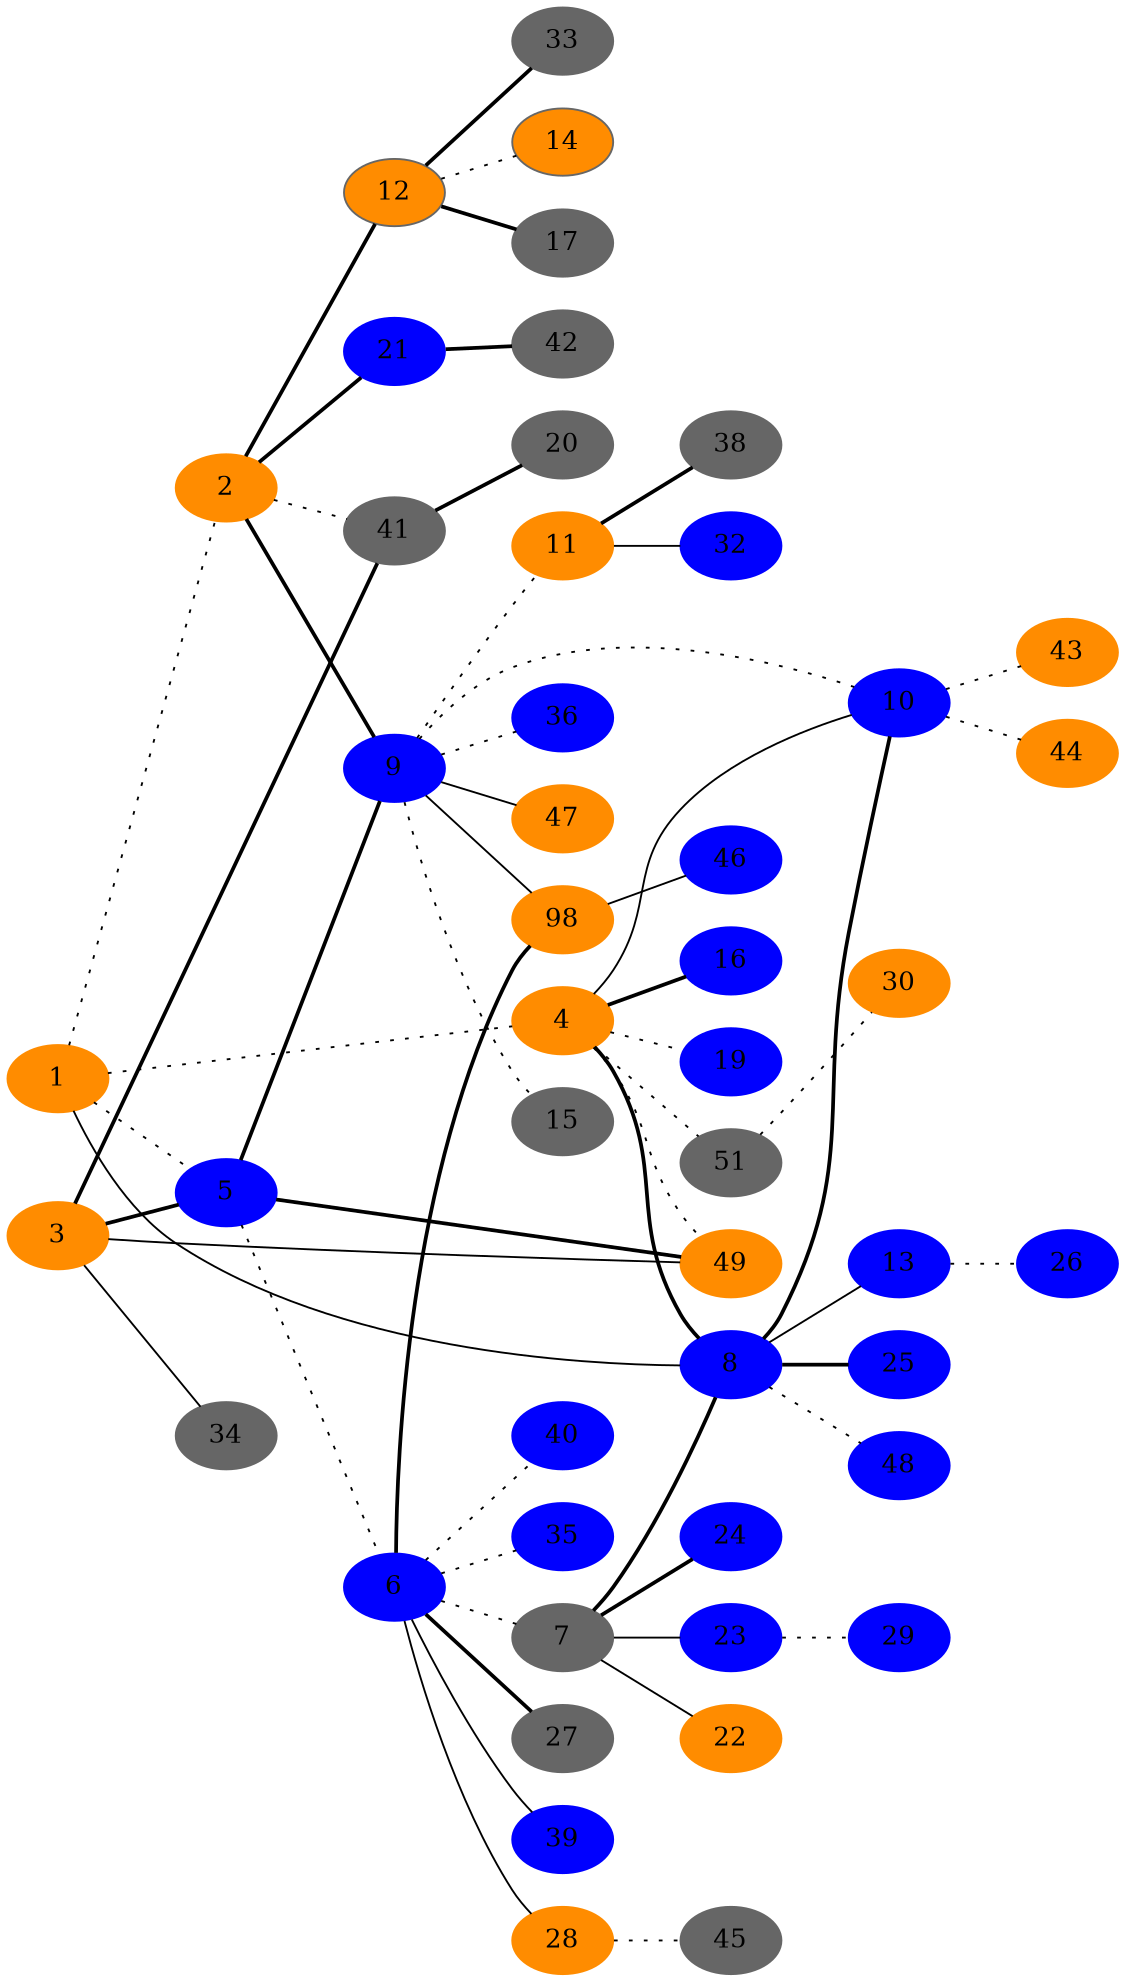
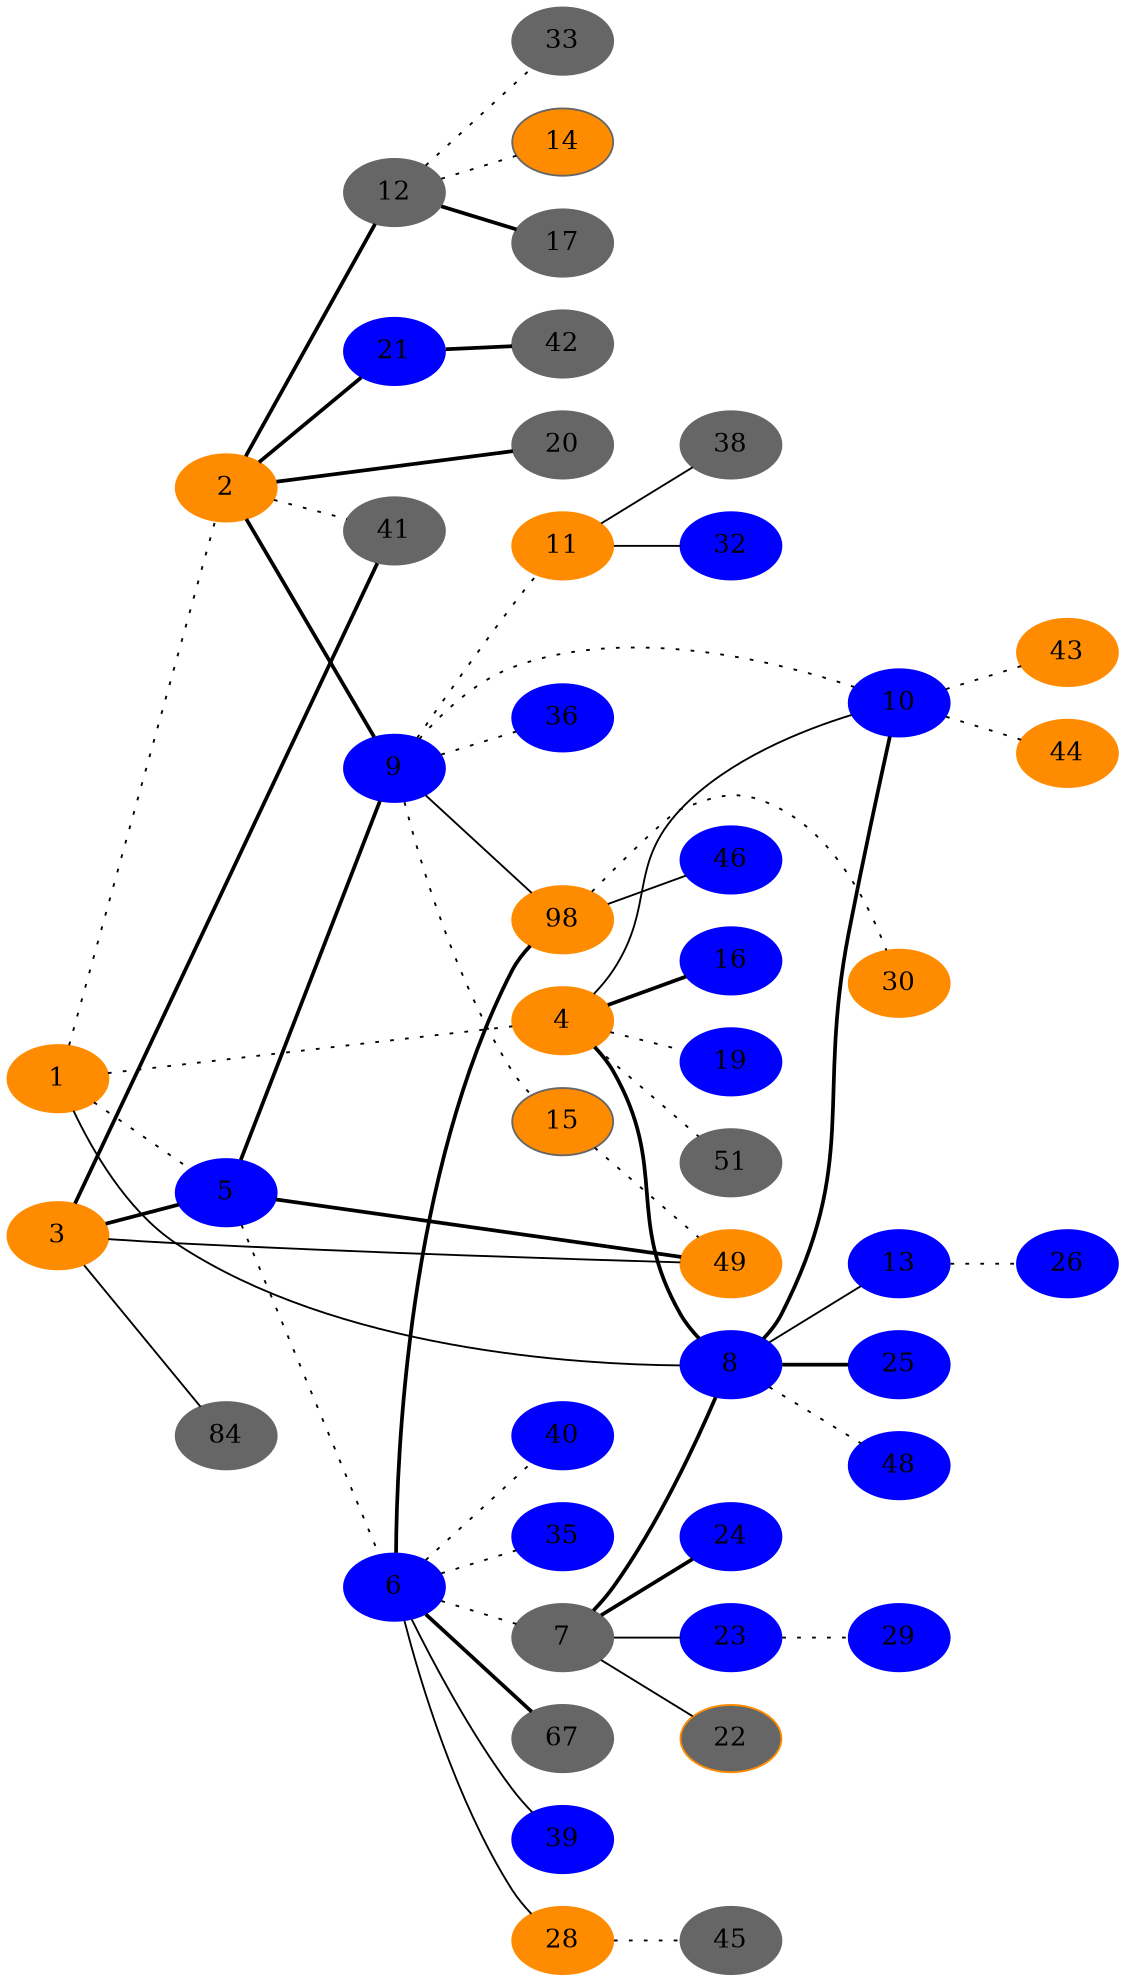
(479, 117) -> (479, 117)
(394, 193) -> (394, 193)
(479, 488) -> (395, 466)
(647, 495) -> (647, 495)
(563, 819) -> none
(817, 1074) -> (760, 800)
(563, 1122) -> (563, 1122)
(656, 1168) -> (634, 1181)
(226, 1436) -> (226, 1436)
(563, 1739) -> (563, 1739)
(731, 1739) -> (731, 1739)
